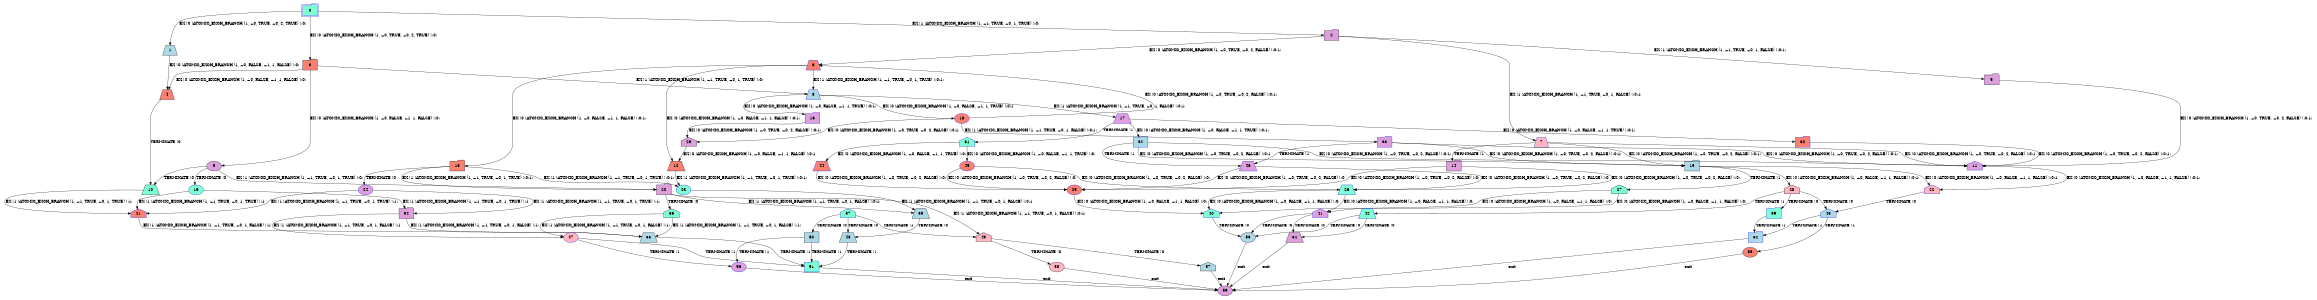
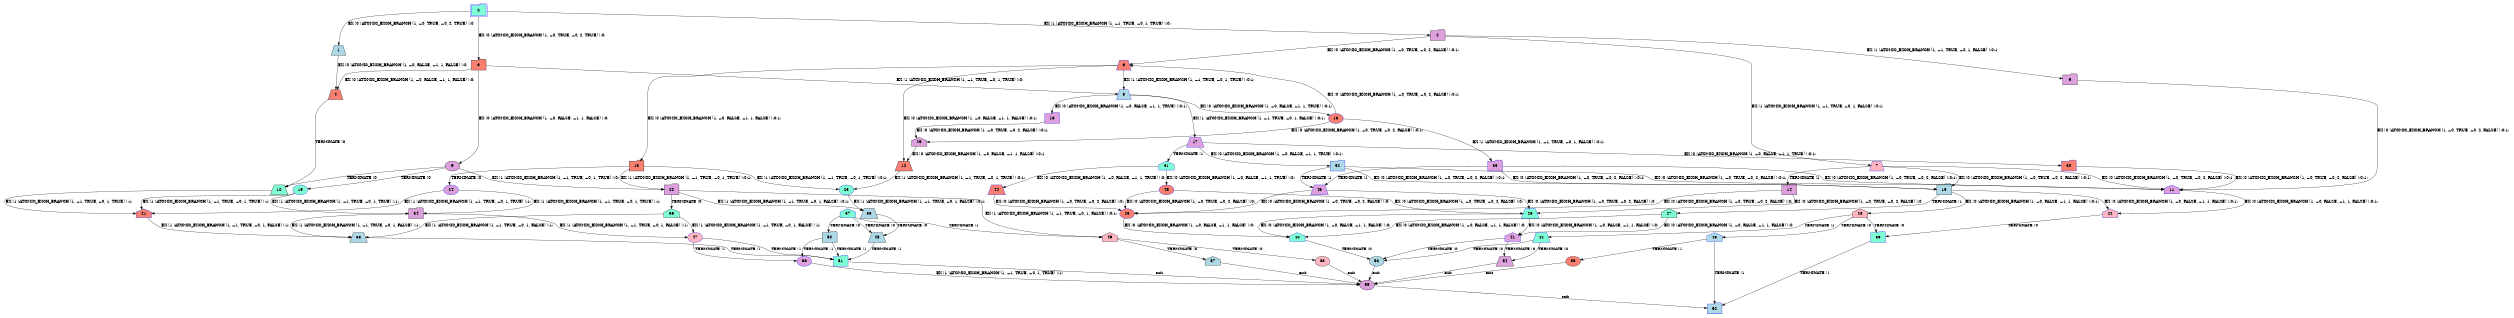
(1881, 202) -> (1995, 225)
(1492, 264) -> (1539, 297)
(969, 279) -> (1000, 273)
